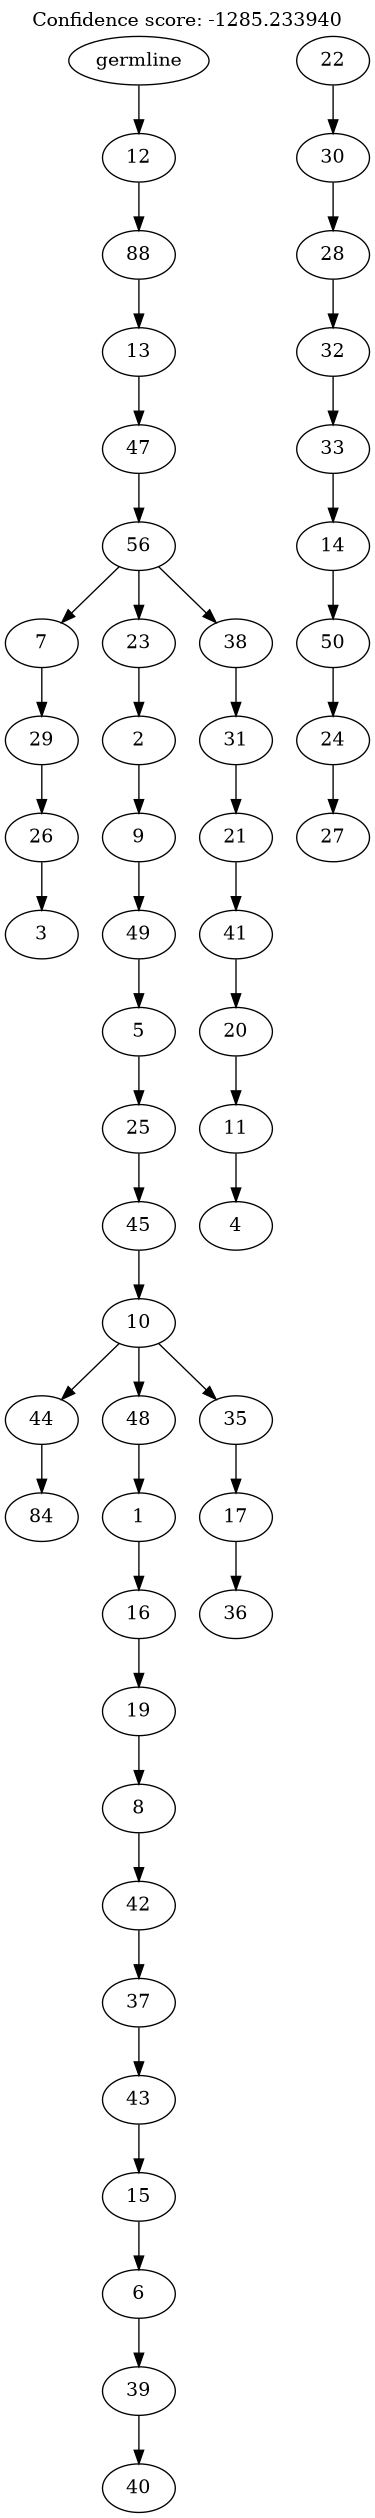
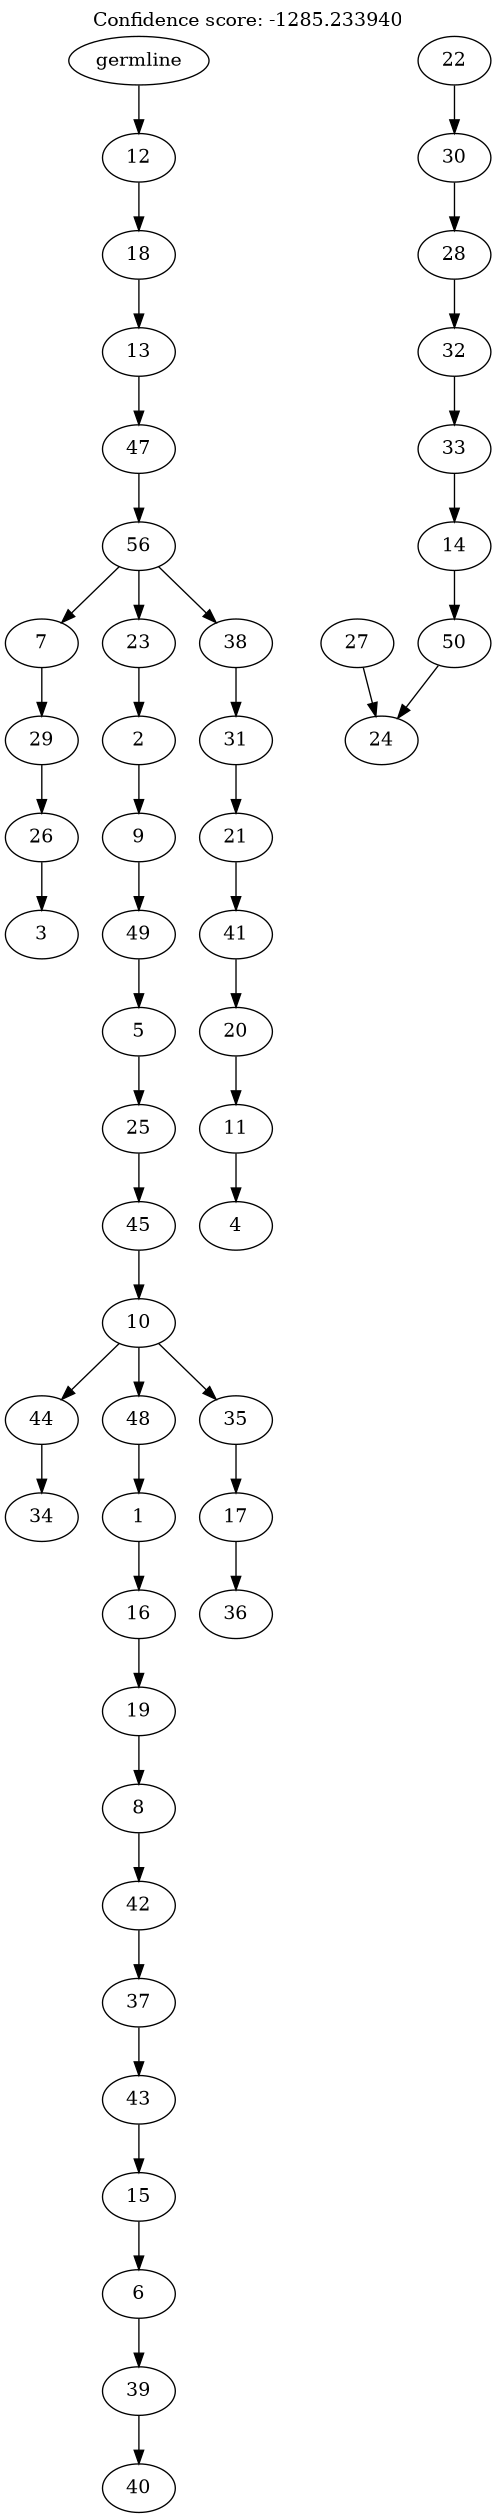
(139, 255) -> (139, 255)
(333, 782) -> (368, 685)
(42, 1517) -> (42, 1517)
